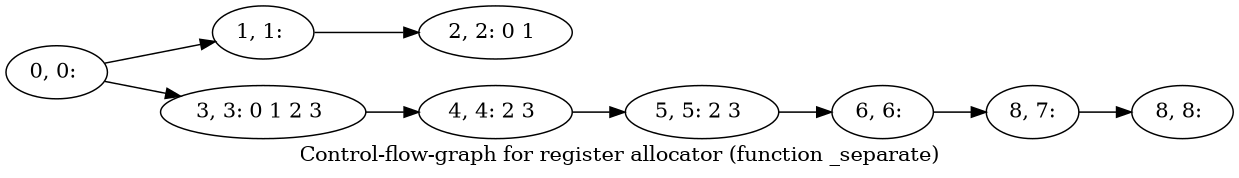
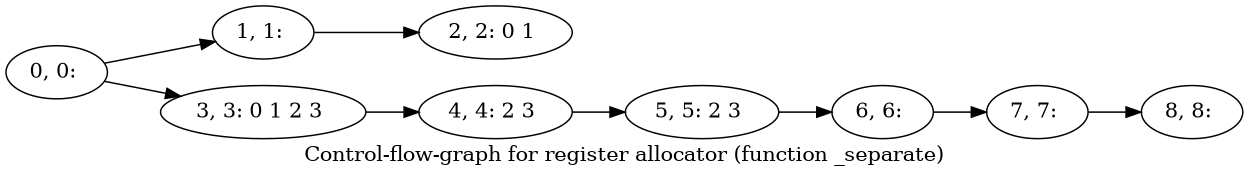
(1033, 112) -> (1037, 112)
